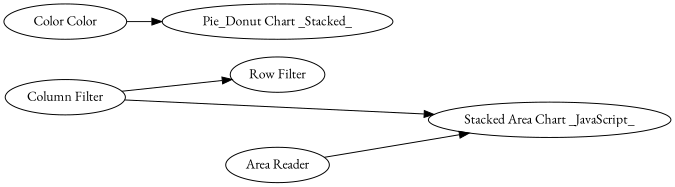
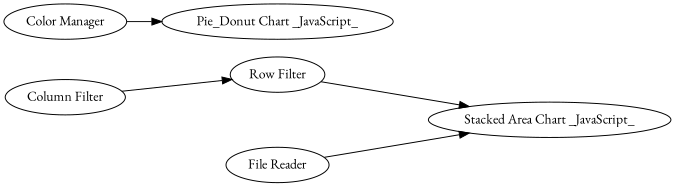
(65, 22) -> (65, 22)
(278, 22) -> (278, 22)
(274, 107) -> (390, 93)
(278, 165) -> (278, 165)
